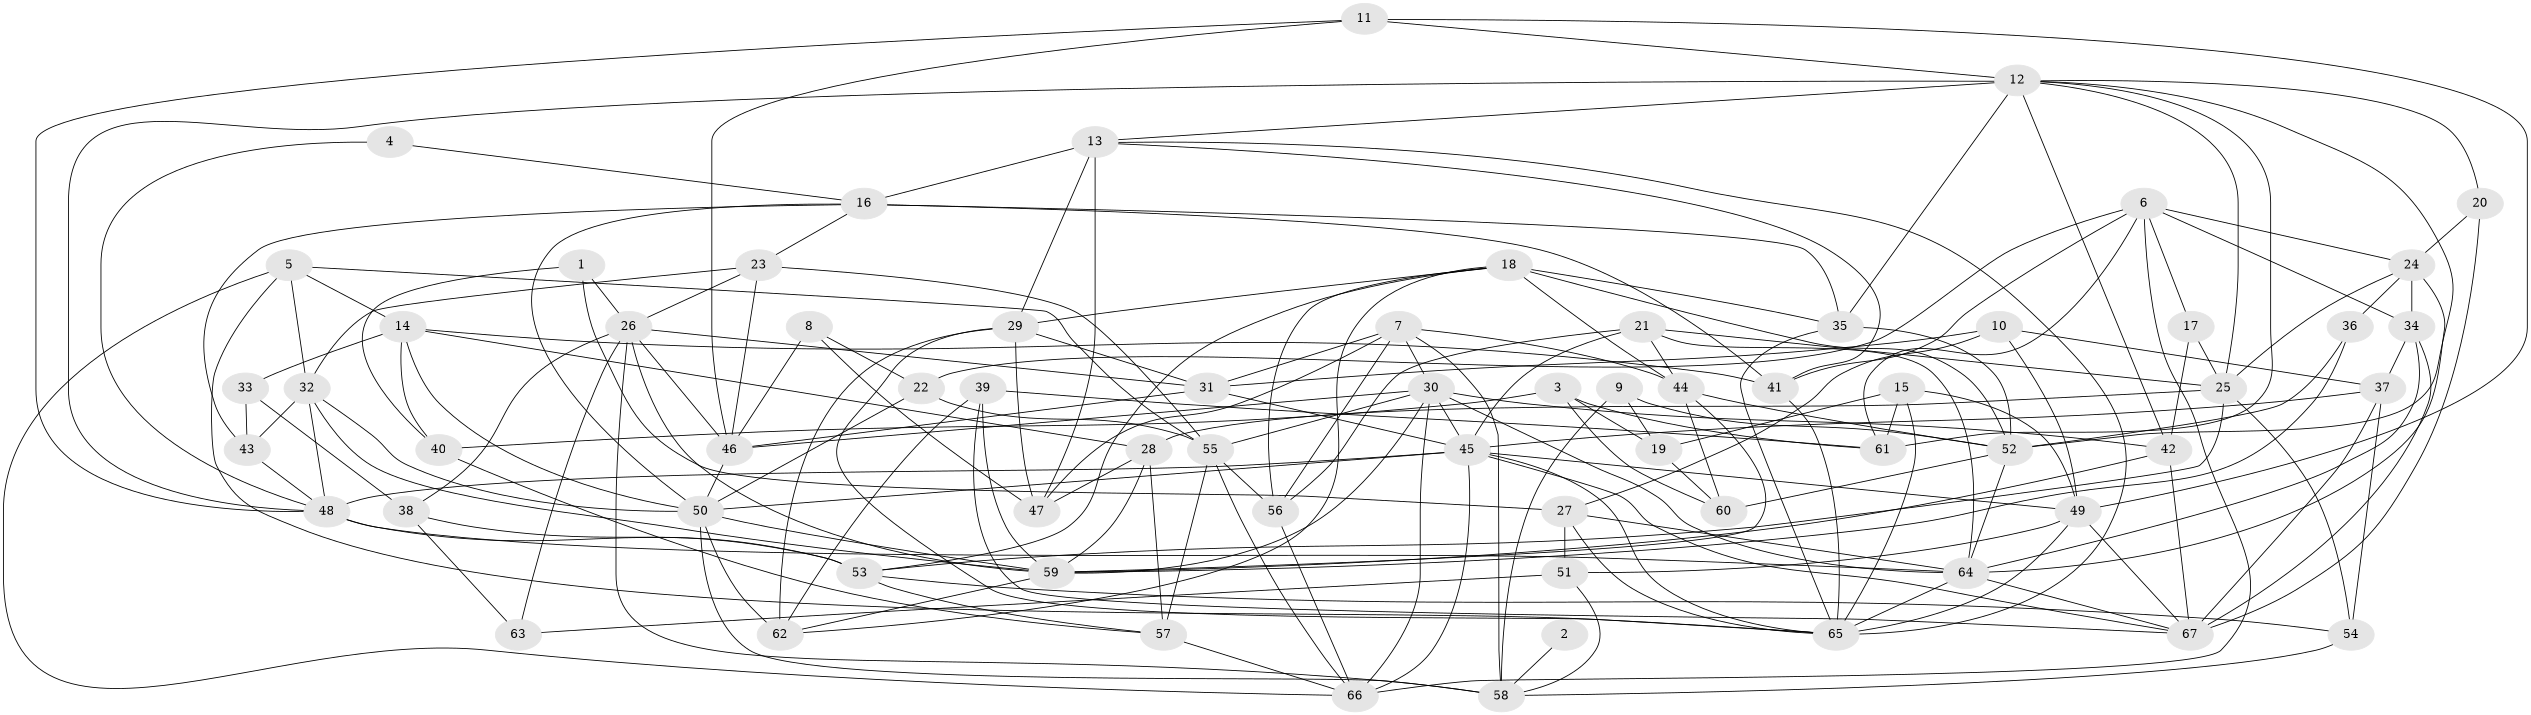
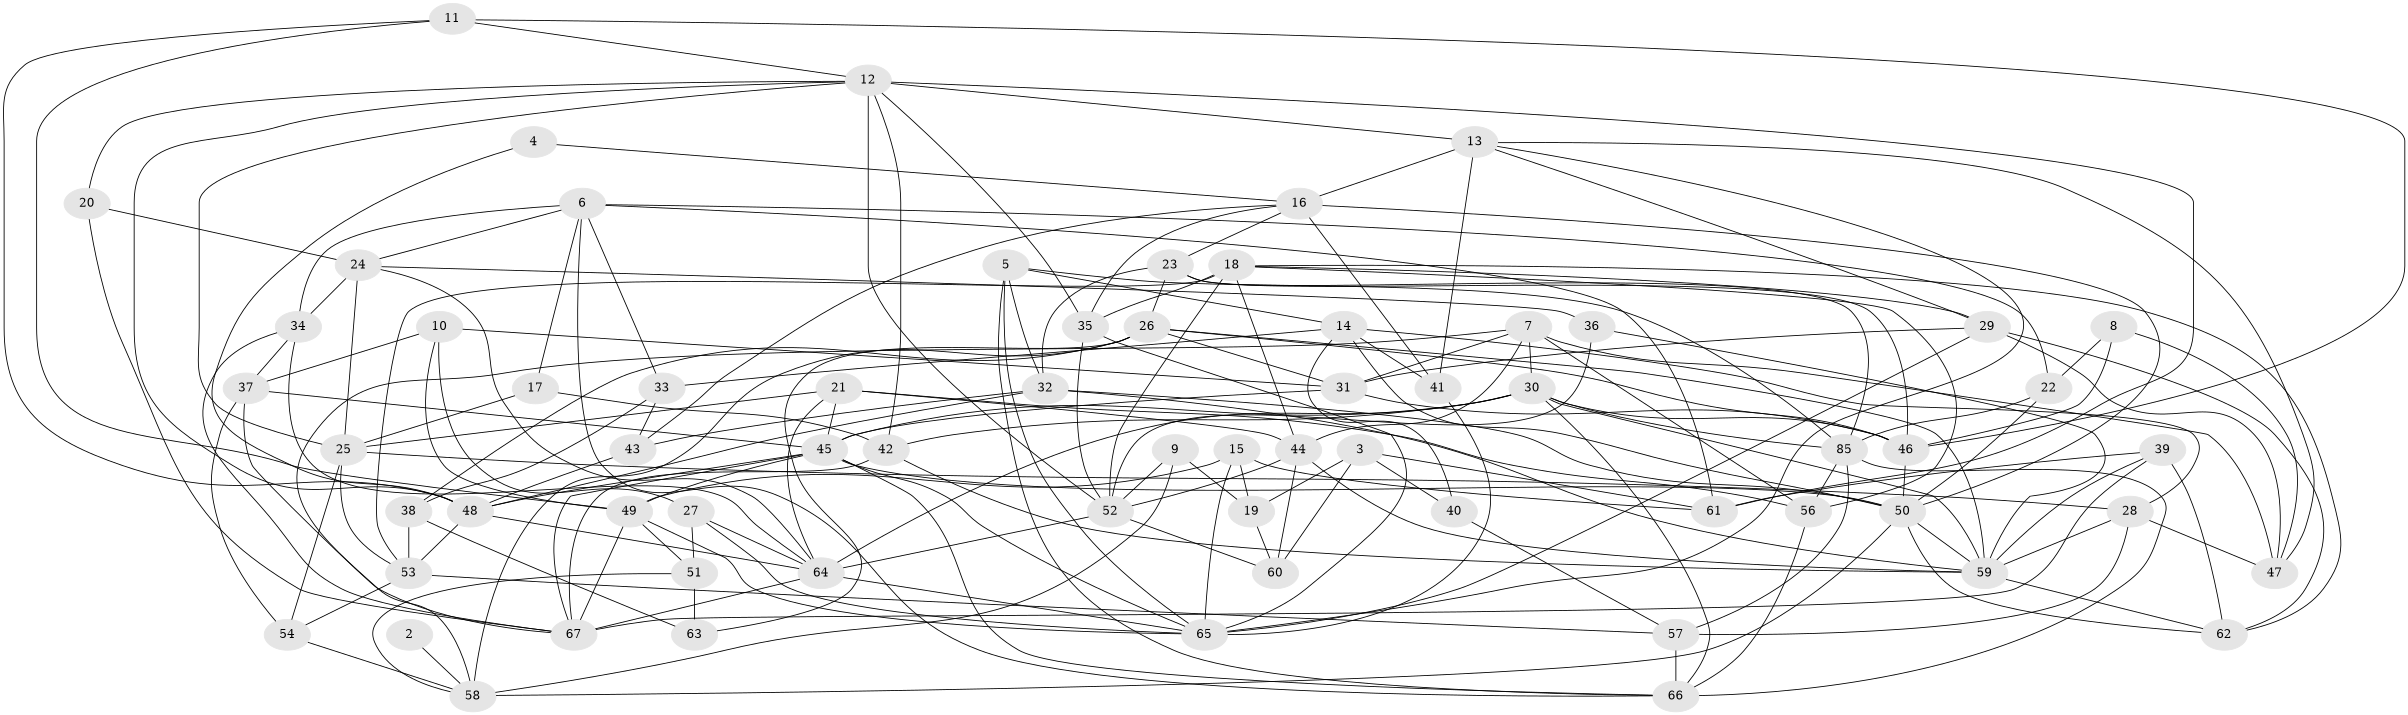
(582, 265) -> none
(1966, 313) -> (622, 296)
(1211, 450) -> (1844, 450)
